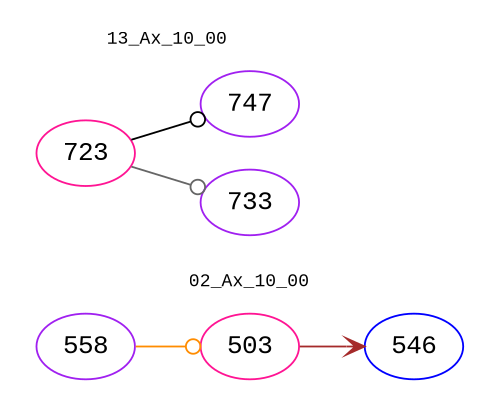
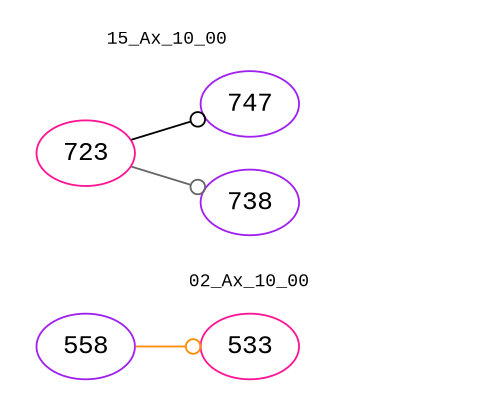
(168, 39) -> (168, 39)
(250, 202) -> (250, 202)
(250, 346) -> (250, 346)
(414, 346) -> none
